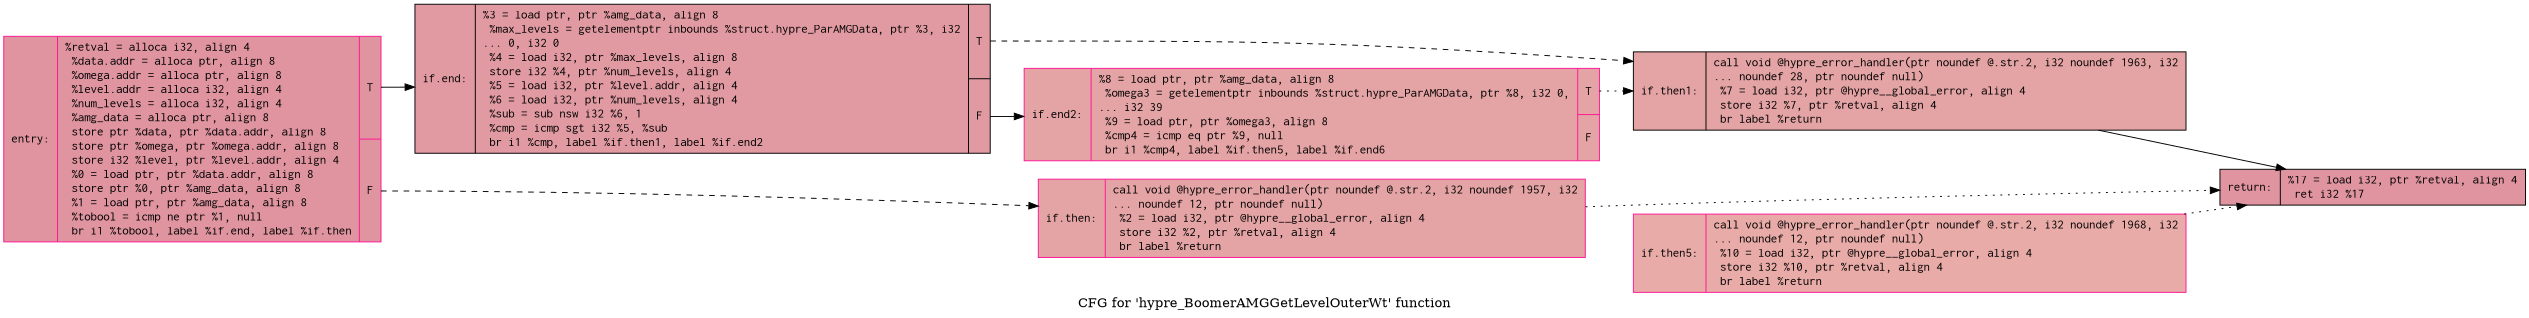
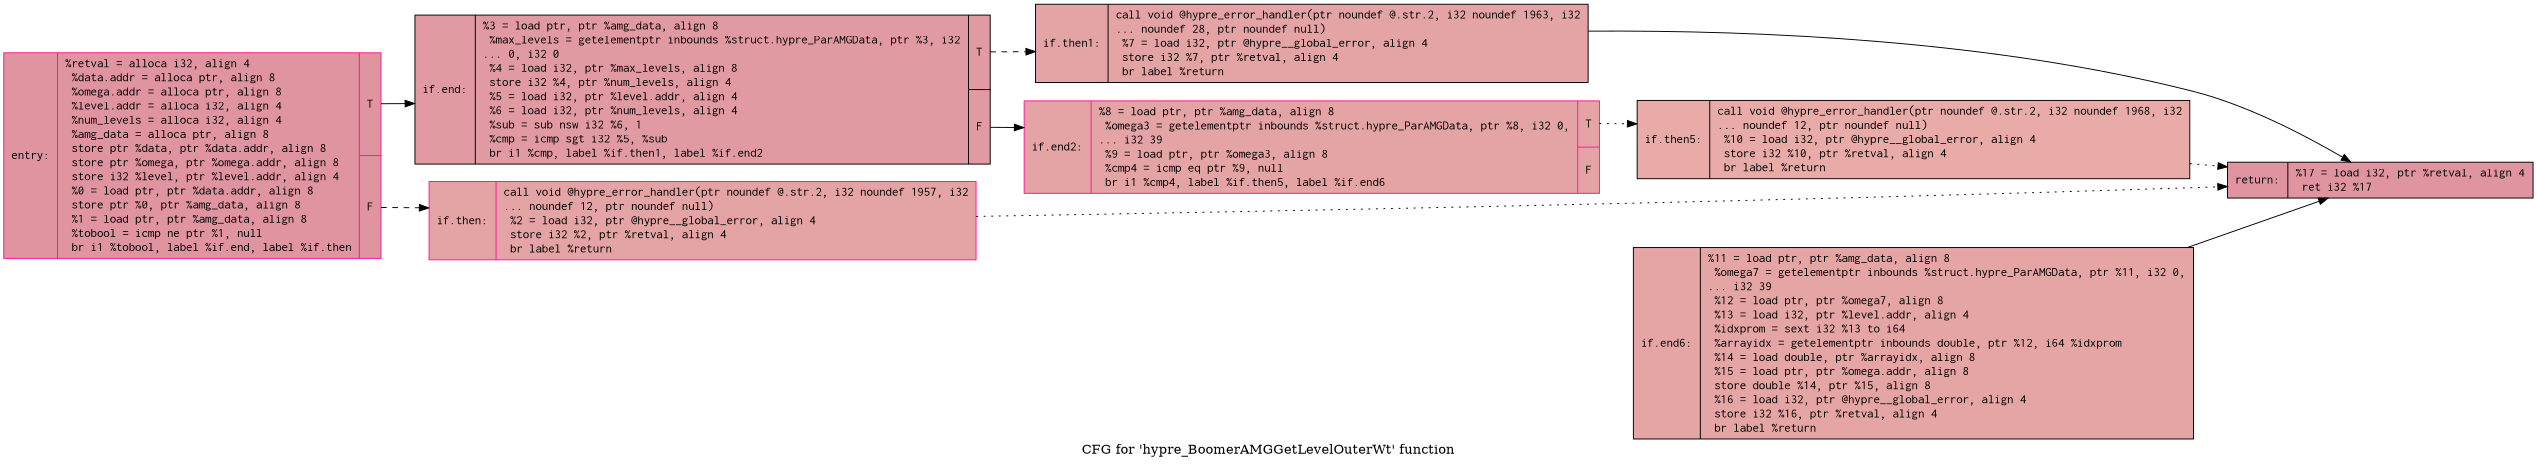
(1611, 91) -> (1613, 124)
(1910, 253) -> (1913, 140)
none -> (1913, 343)
